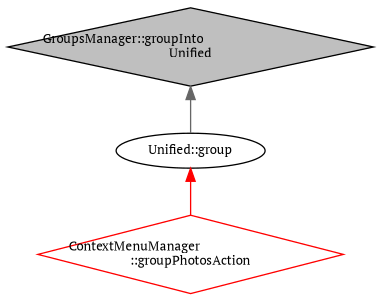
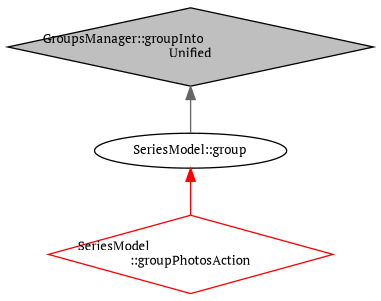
(191, 151) -> (191, 151)
(191, 254) -> (191, 254)
